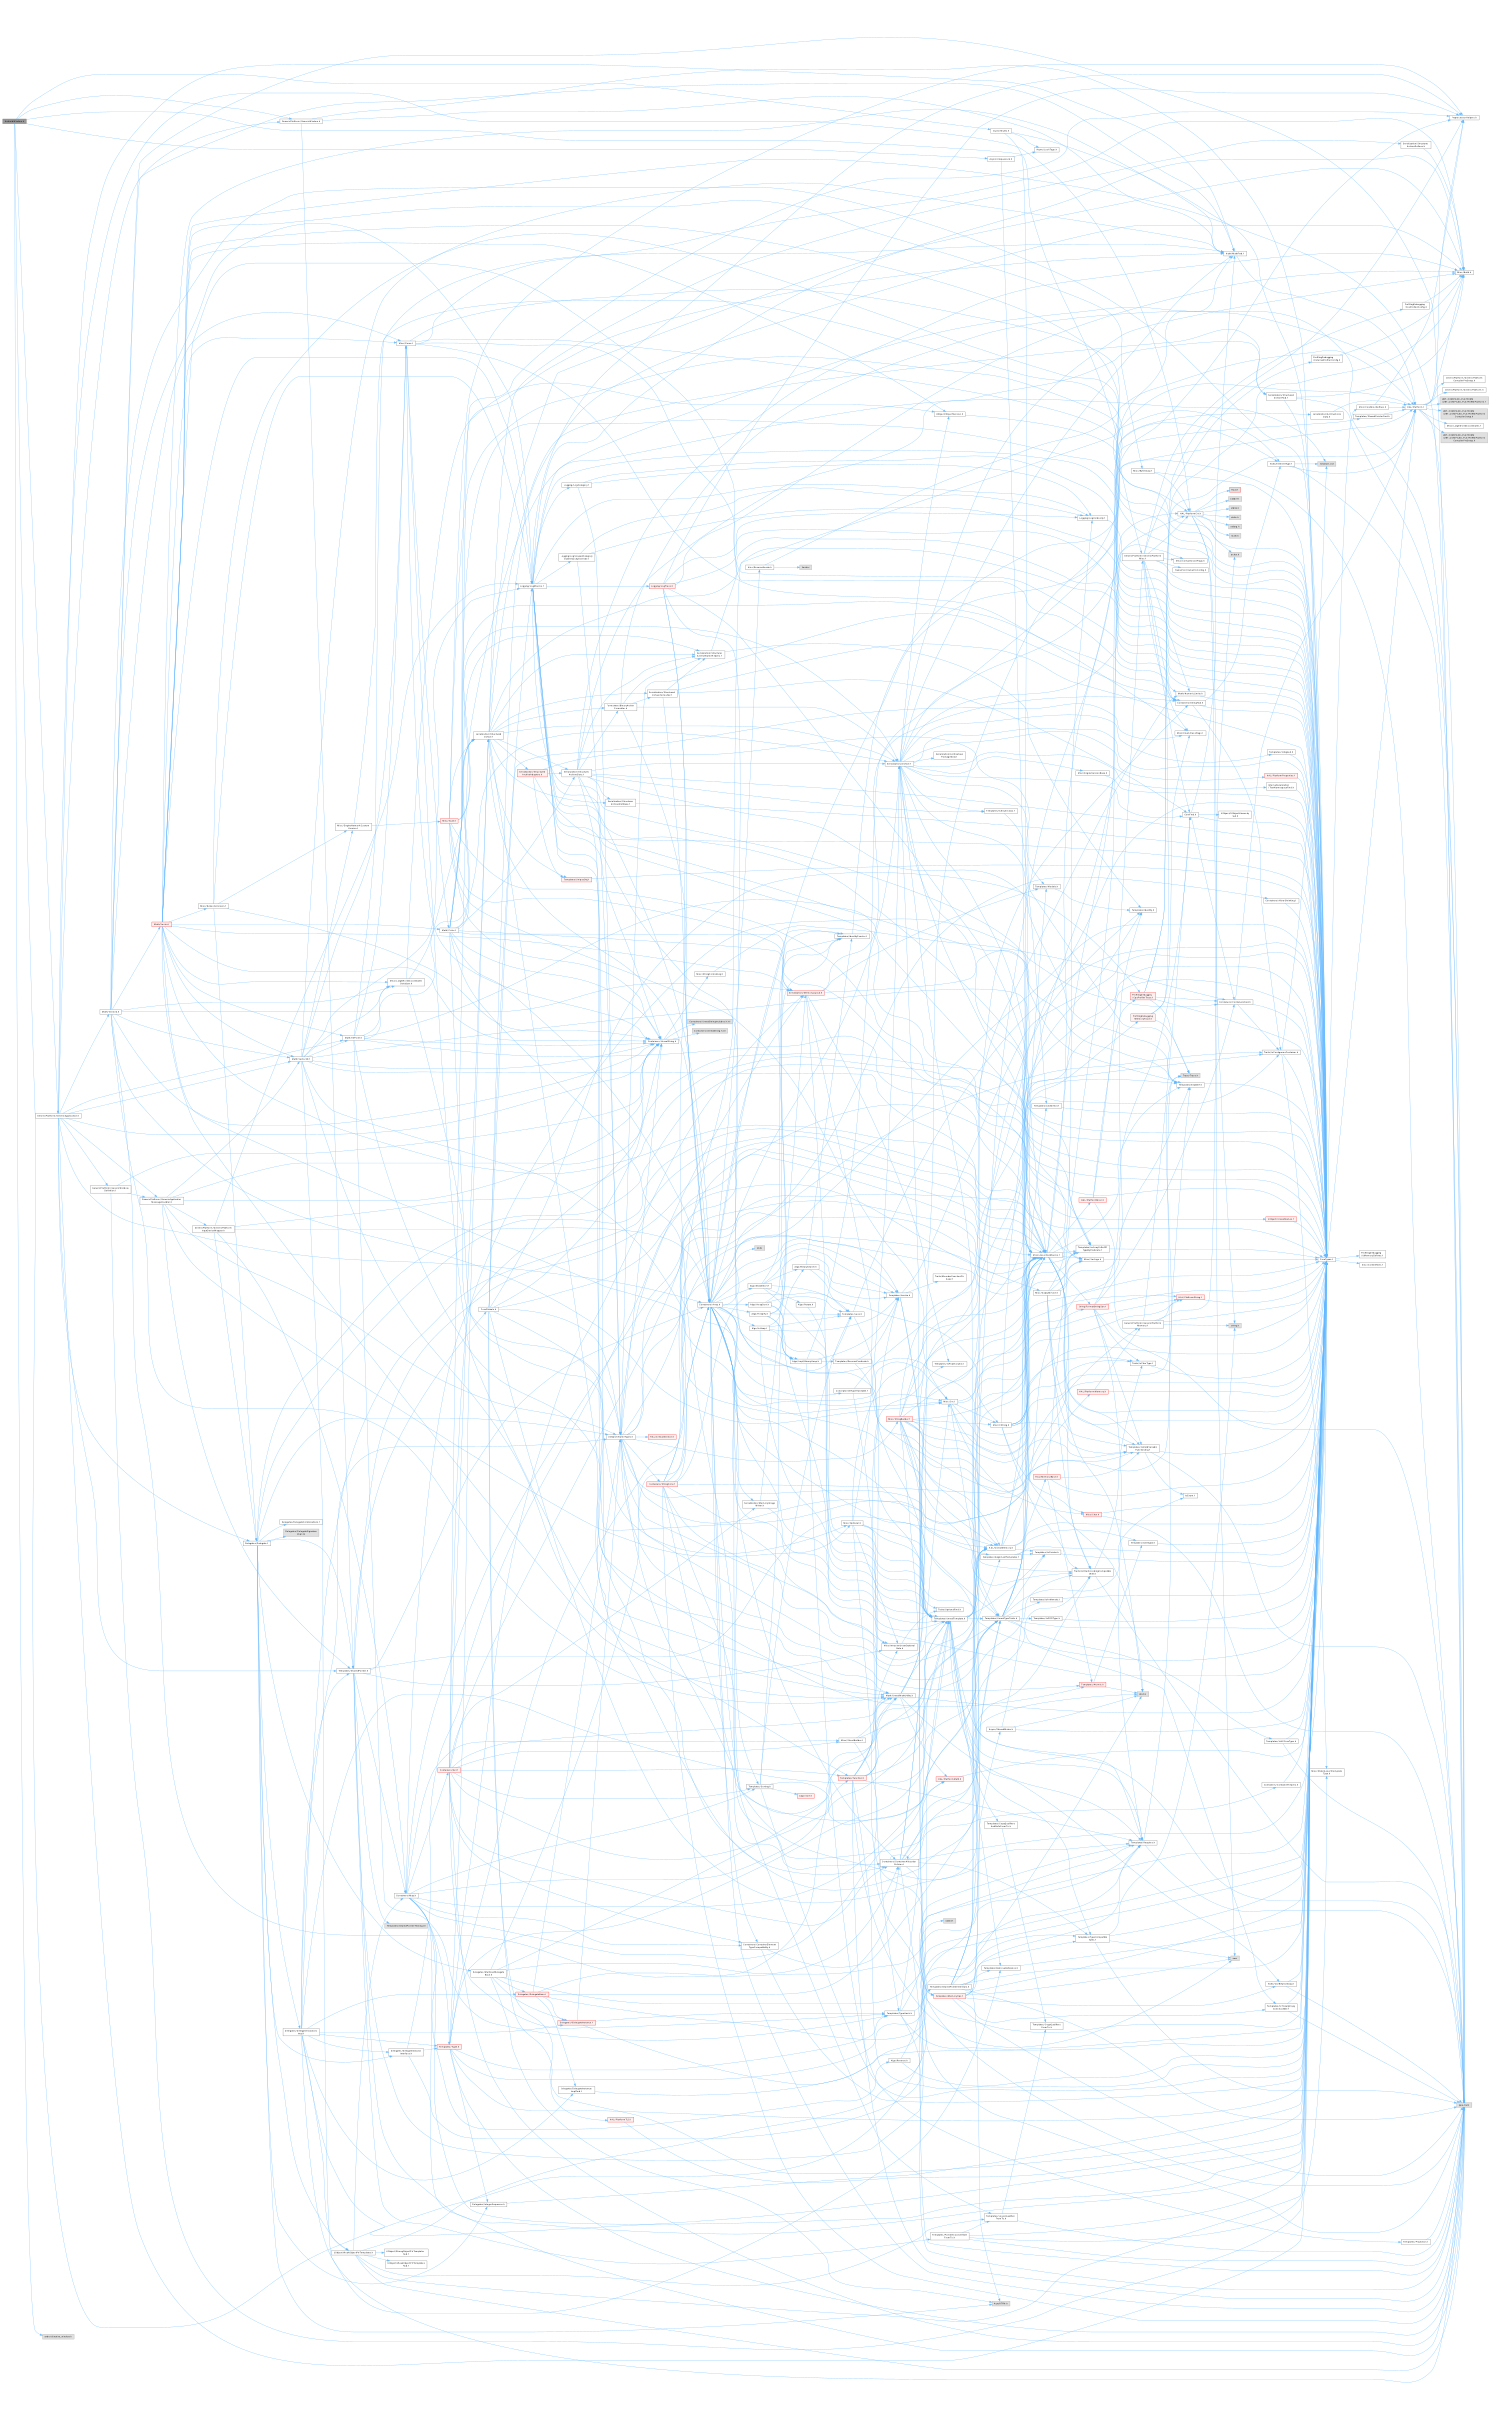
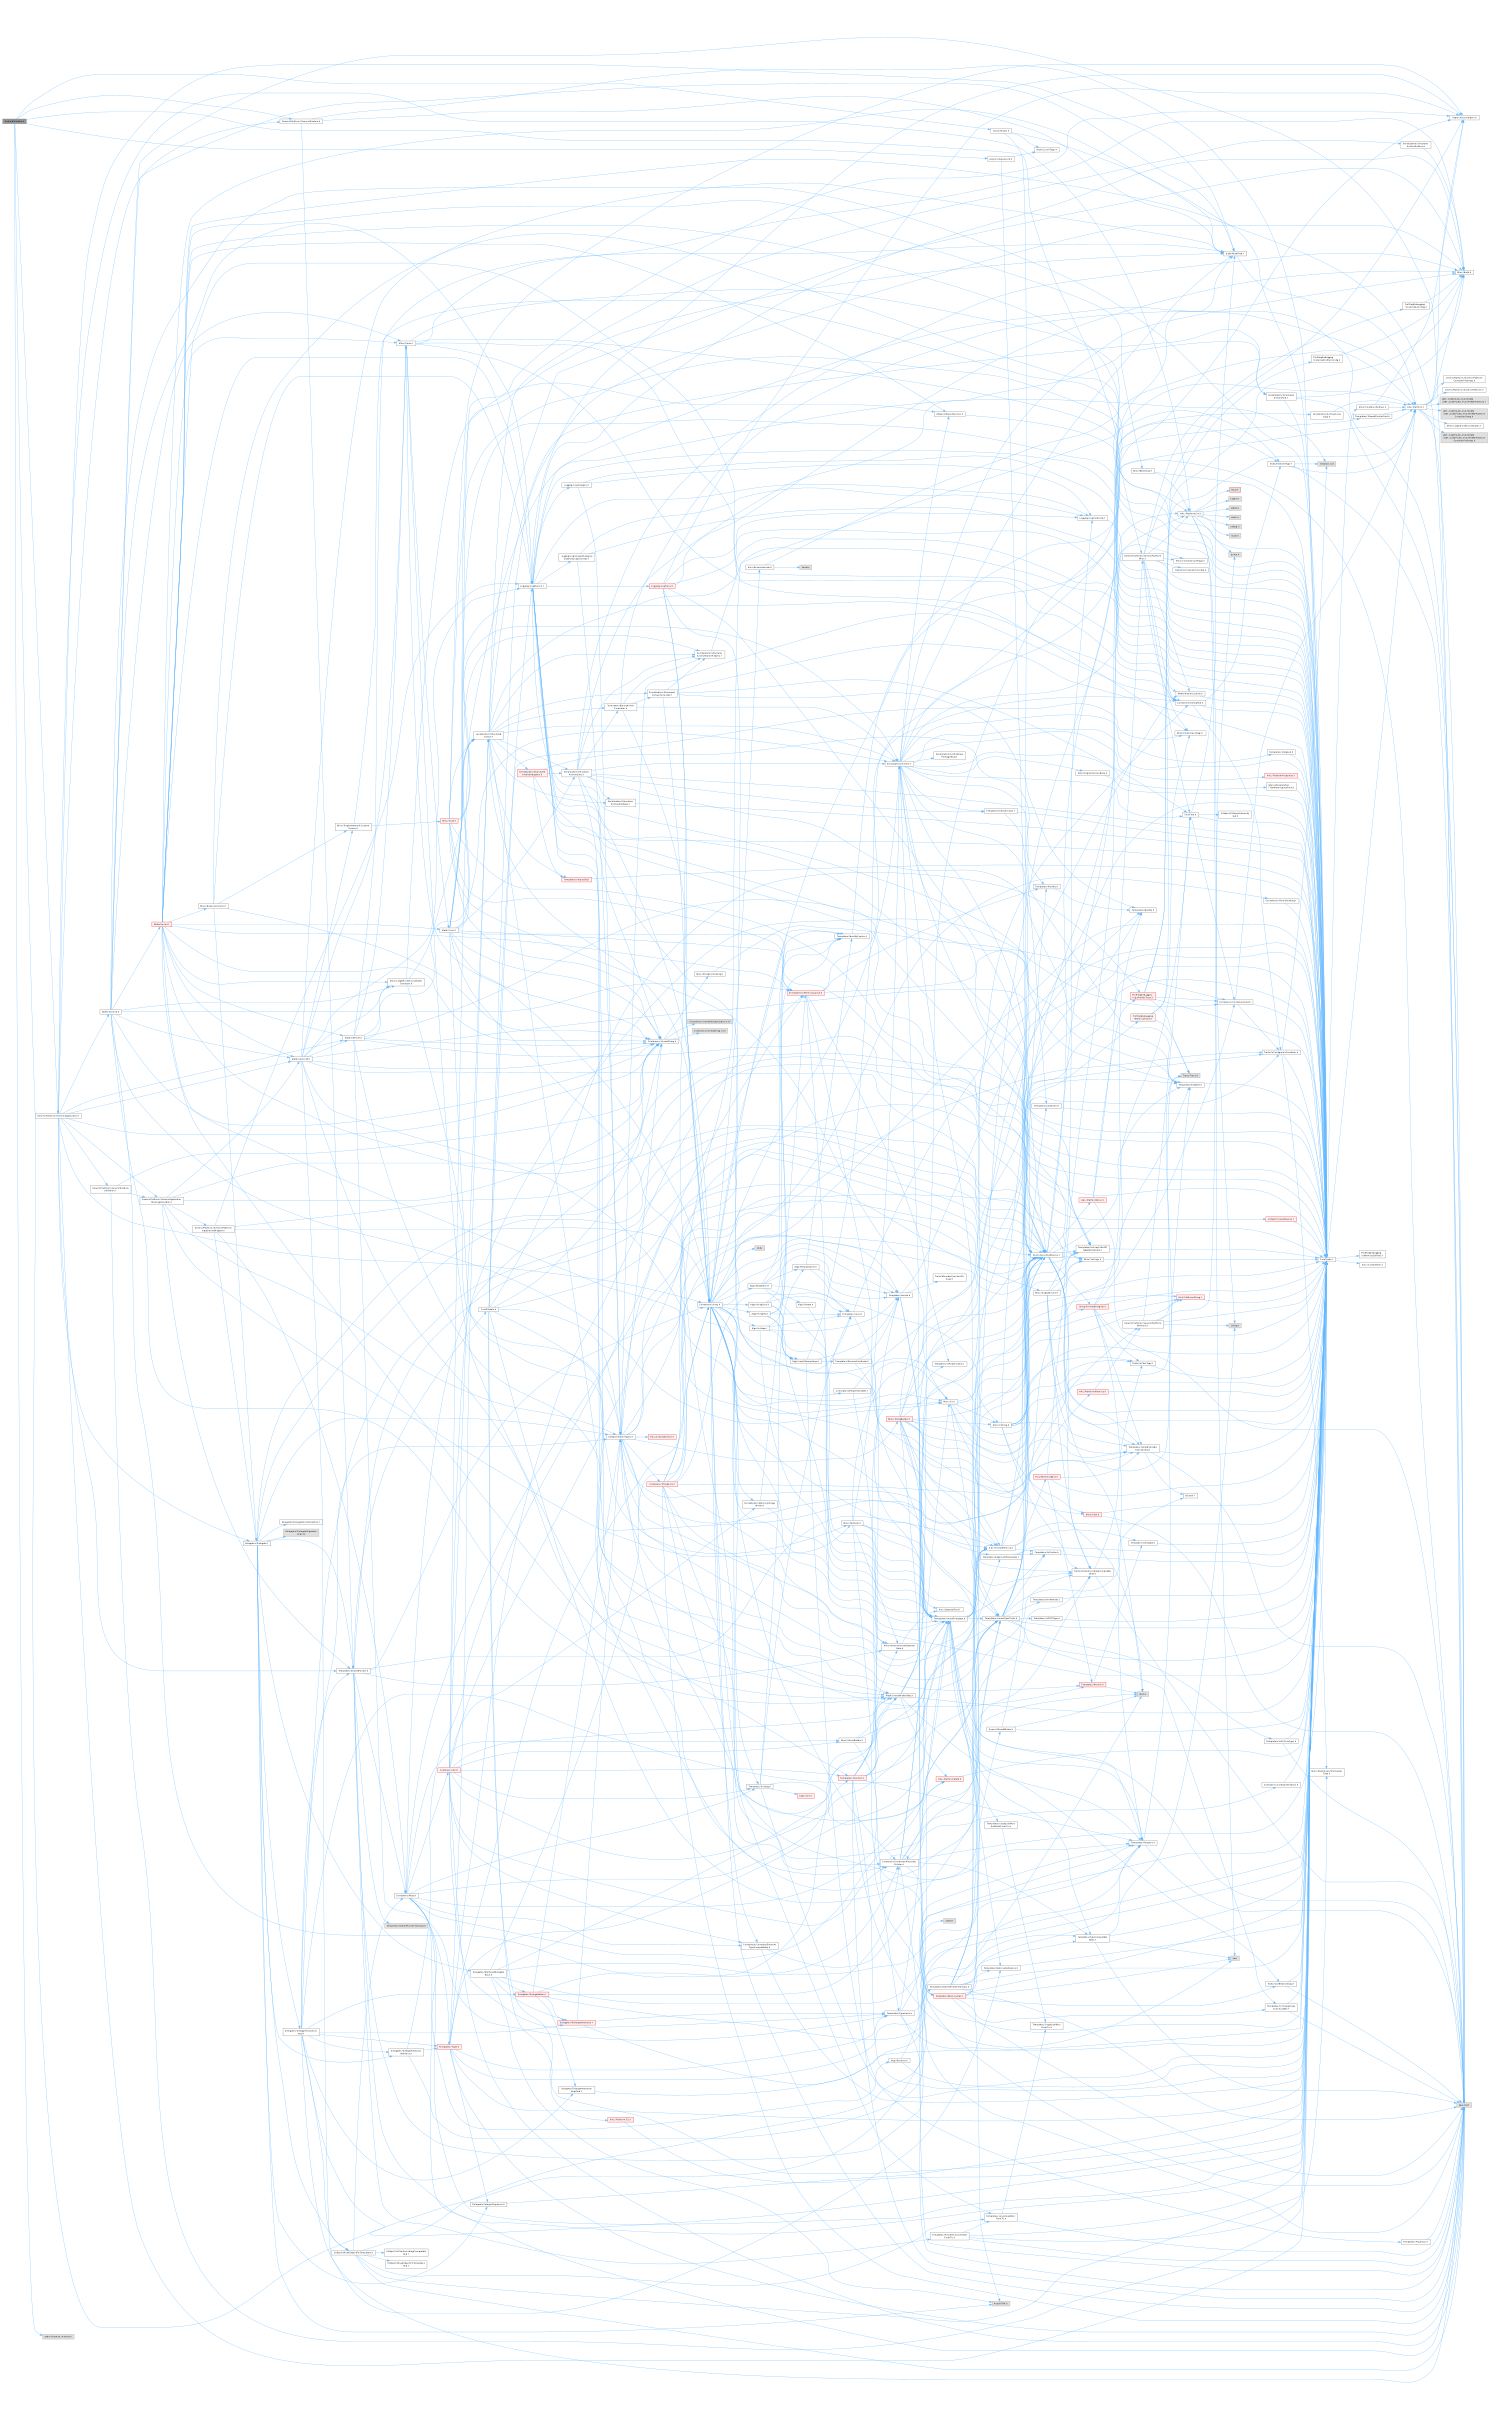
(992, 682) -> (943, 701)
none -> (1303, 858)
(950, 1610) -> (950, 1610)
(406, 2253) -> (406, 2253)
